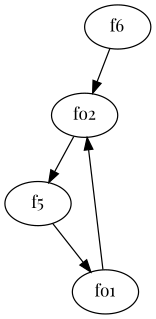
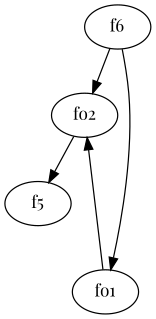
(68, 243) -> (129, 154)
